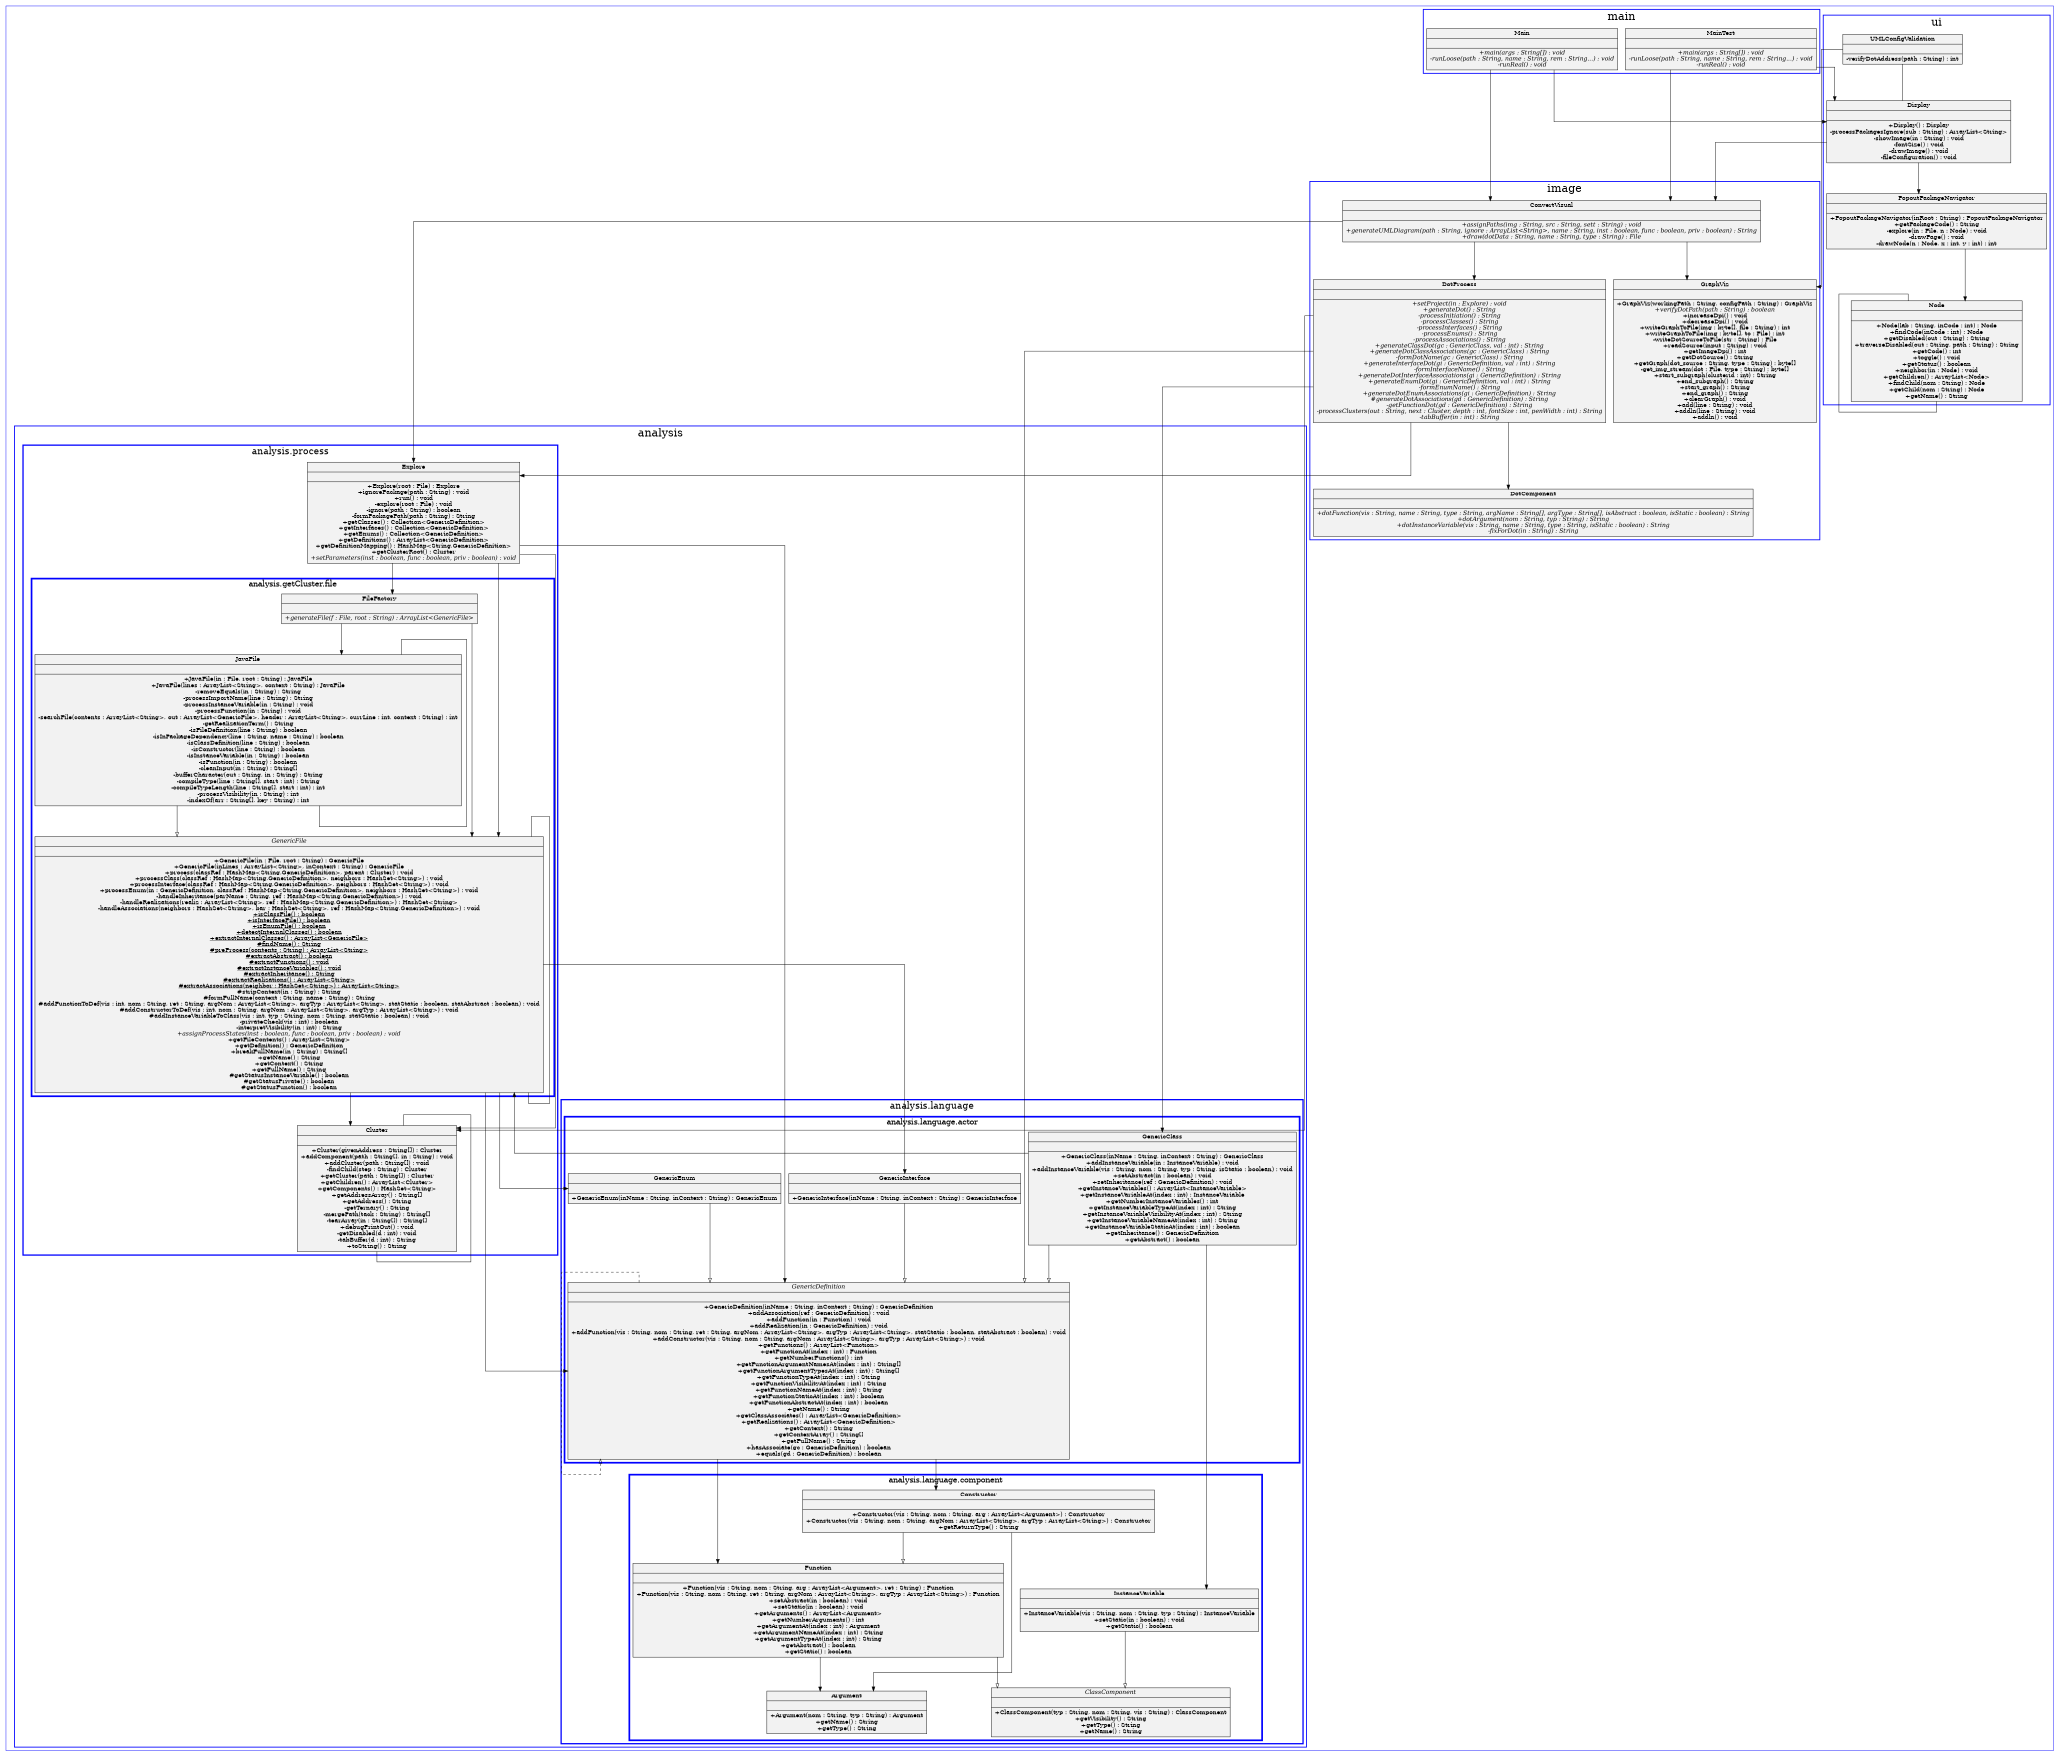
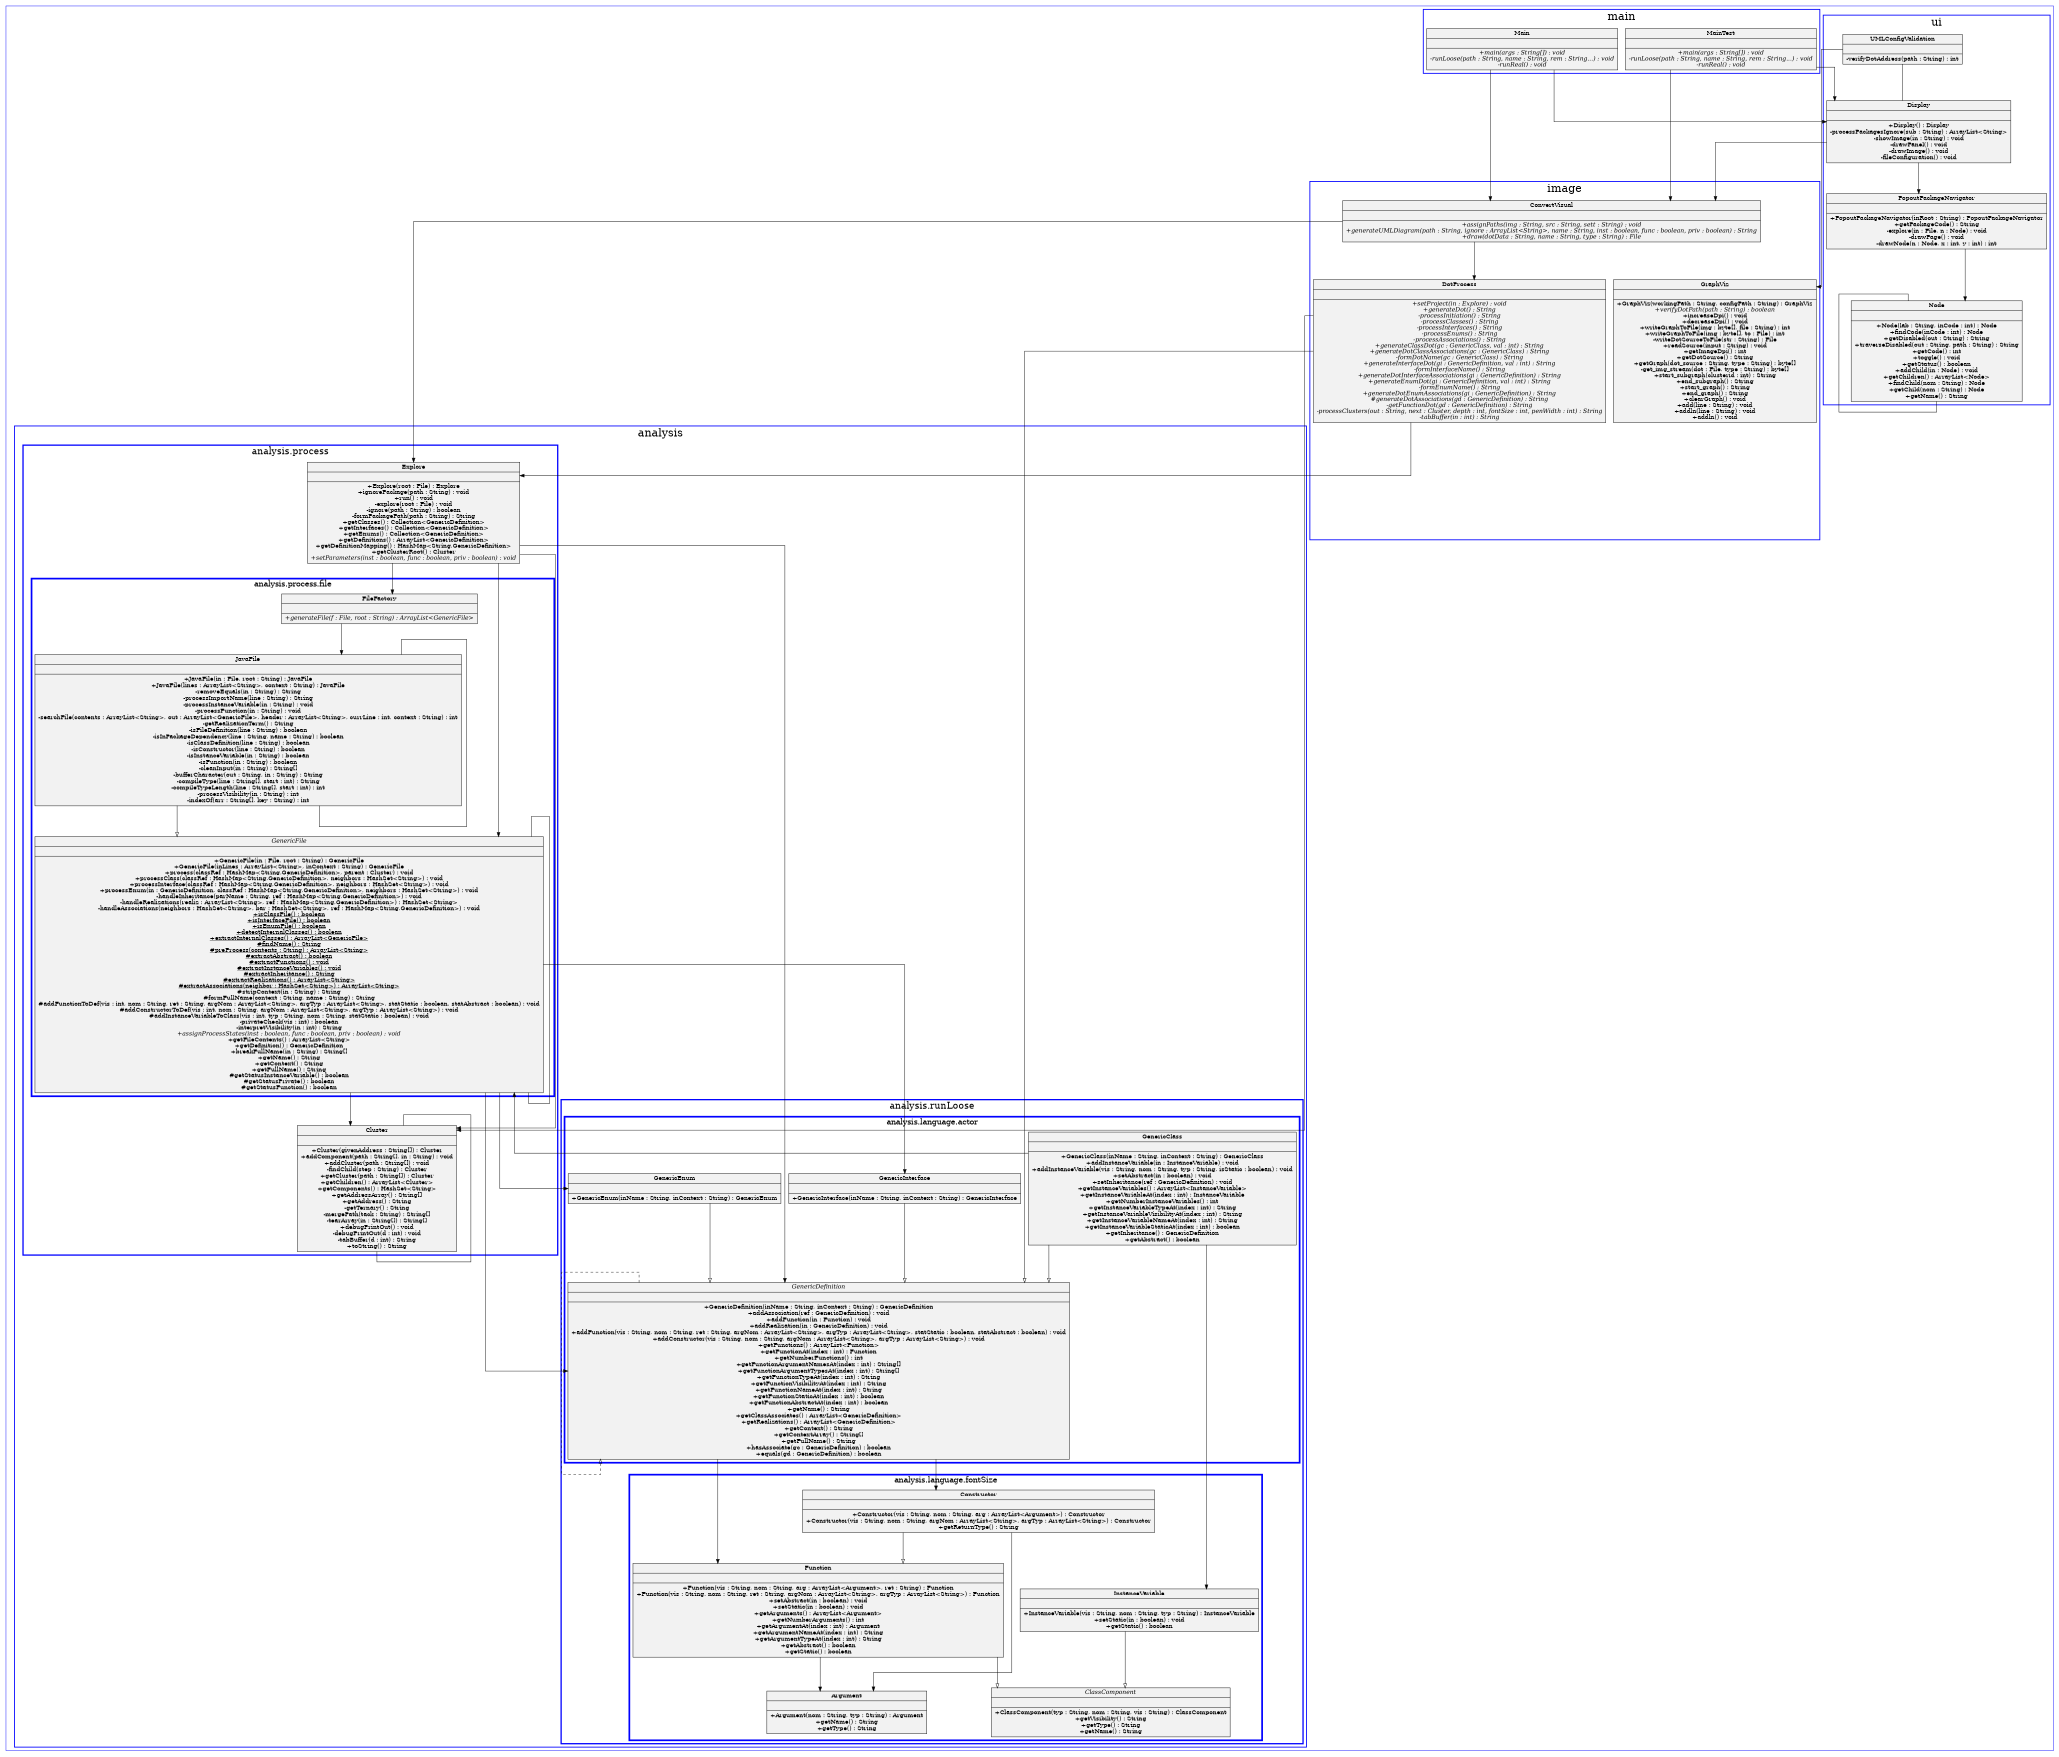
(1919, 145) -> (1919, 145)
(1687, 259) -> none
(1937, 371) -> (1937, 371)
(1533, 513) -> none
(293, 585) -> (293, 585)
(1162, 682) -> none
(472, 728) -> none
(932, 1106) -> (932, 1106)
(377, 1234) -> (377, 1234)
(946, 1481) -> (946, 1481)
